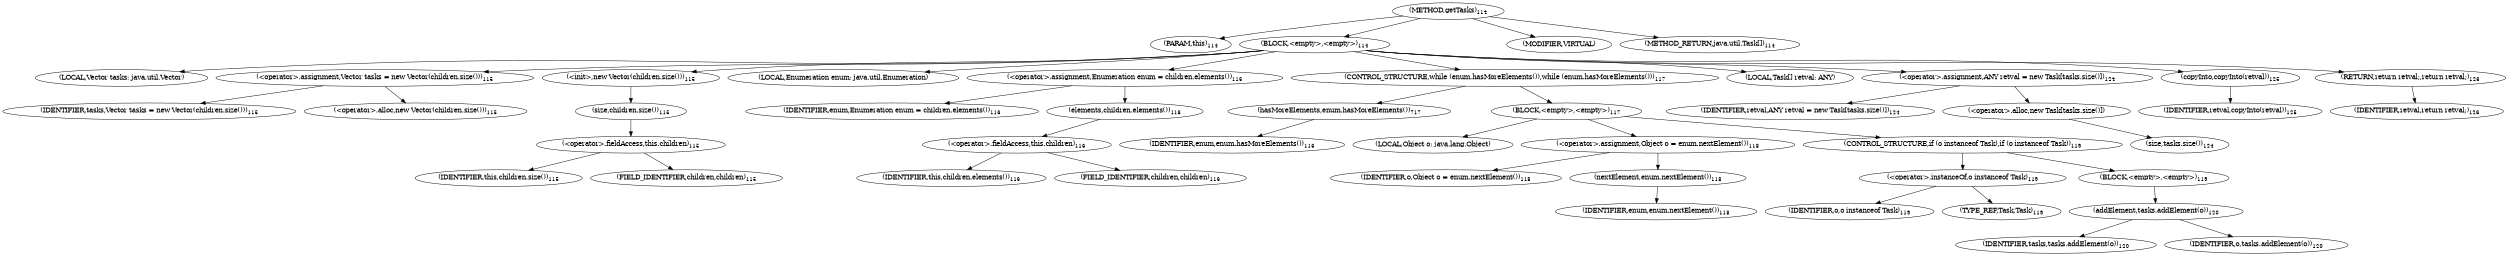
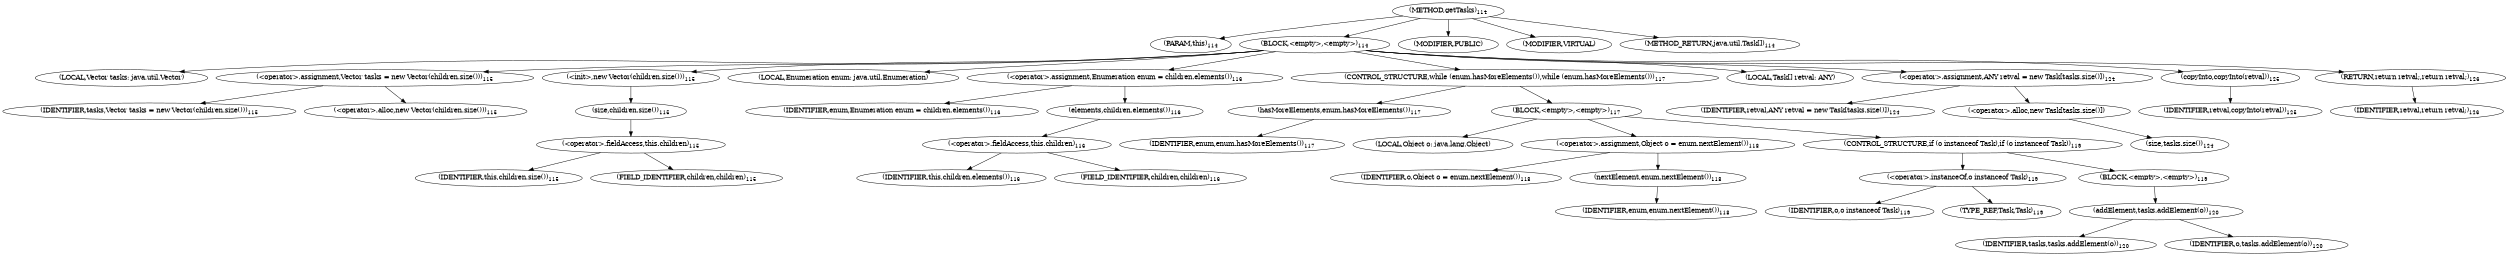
none -> (1448, 45)
(1416, 111) -> (1416, 111)
(1310, 144) -> (1310, 144)
